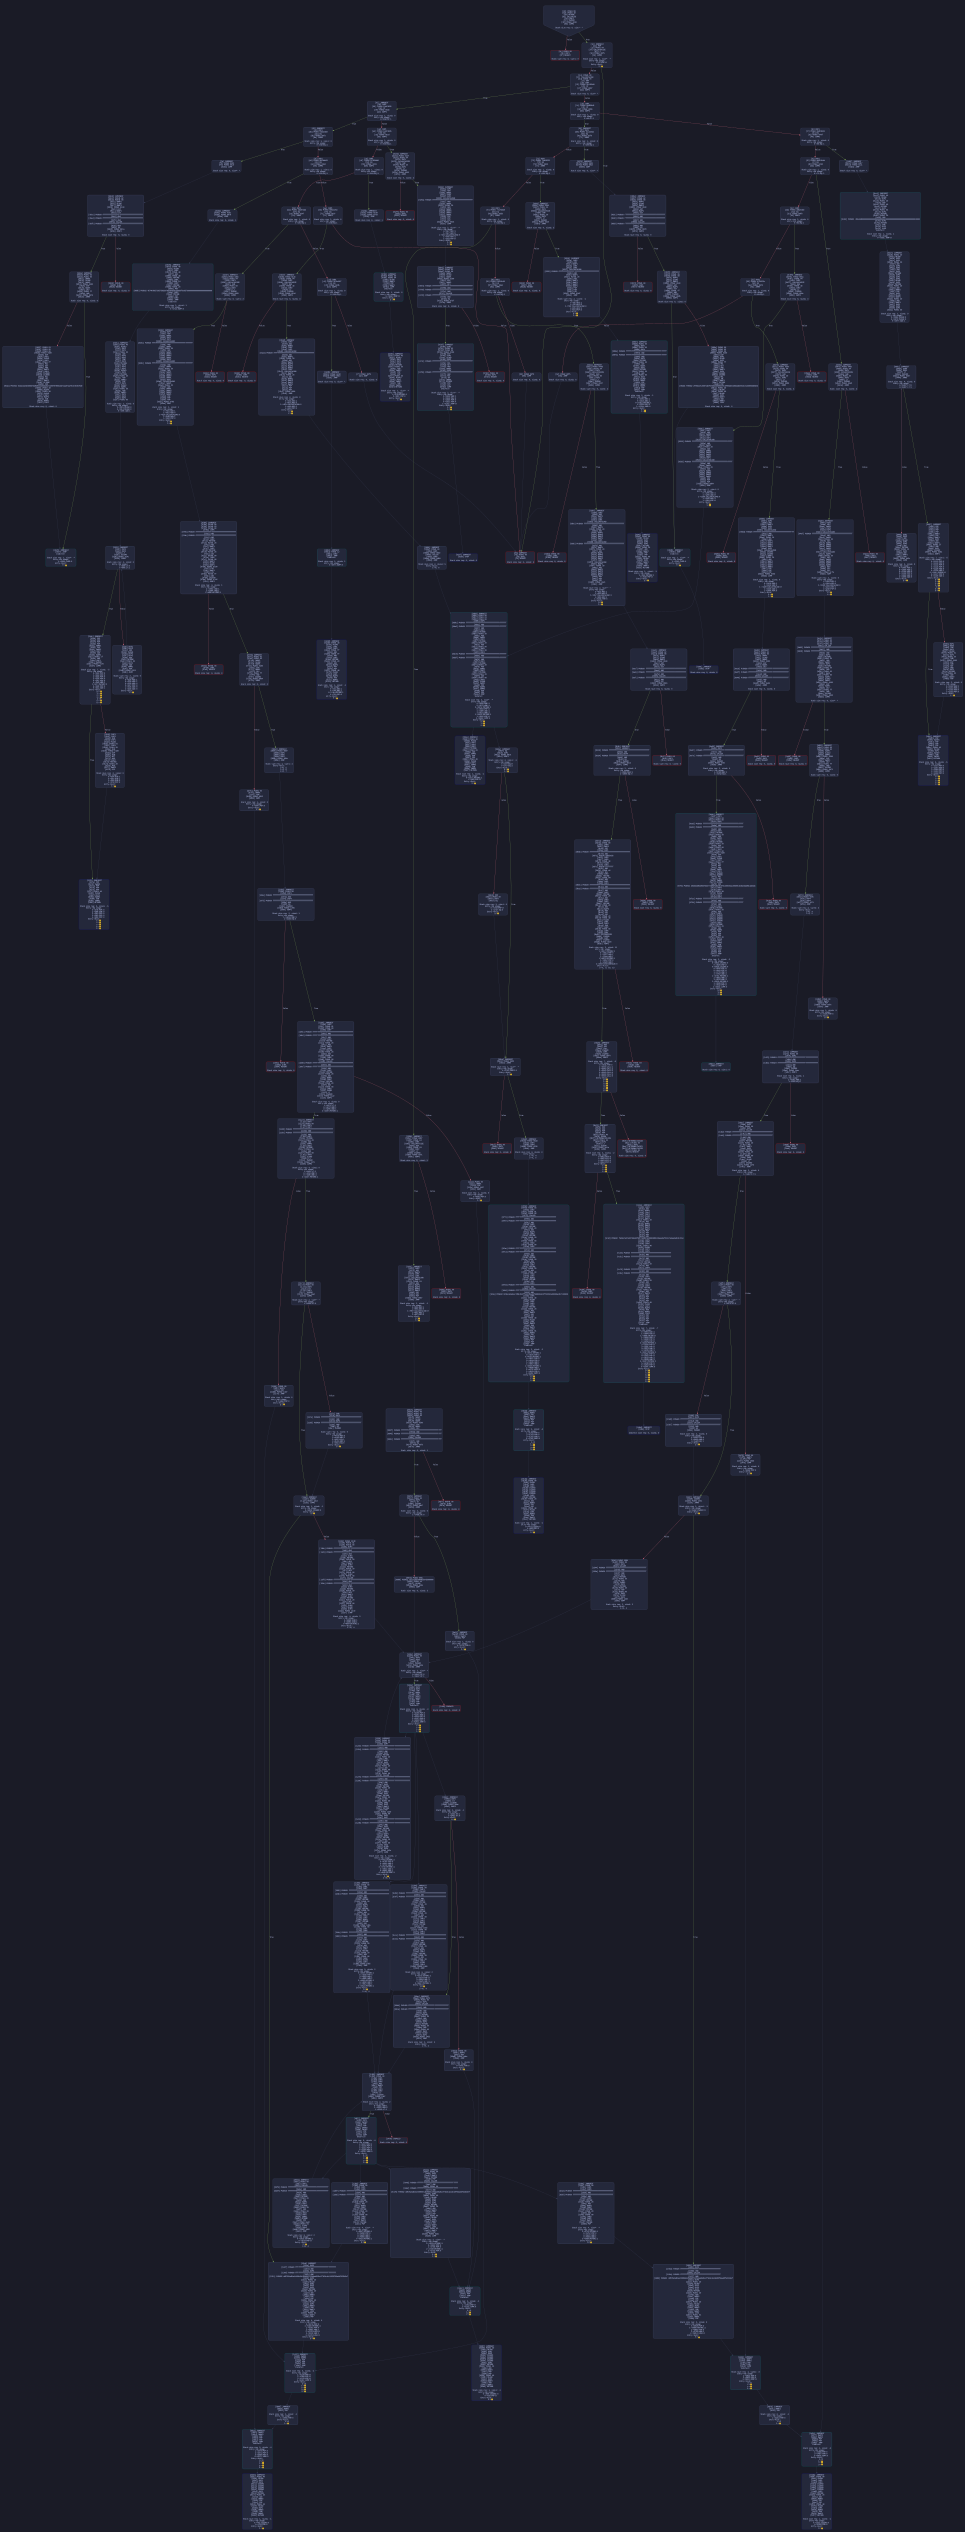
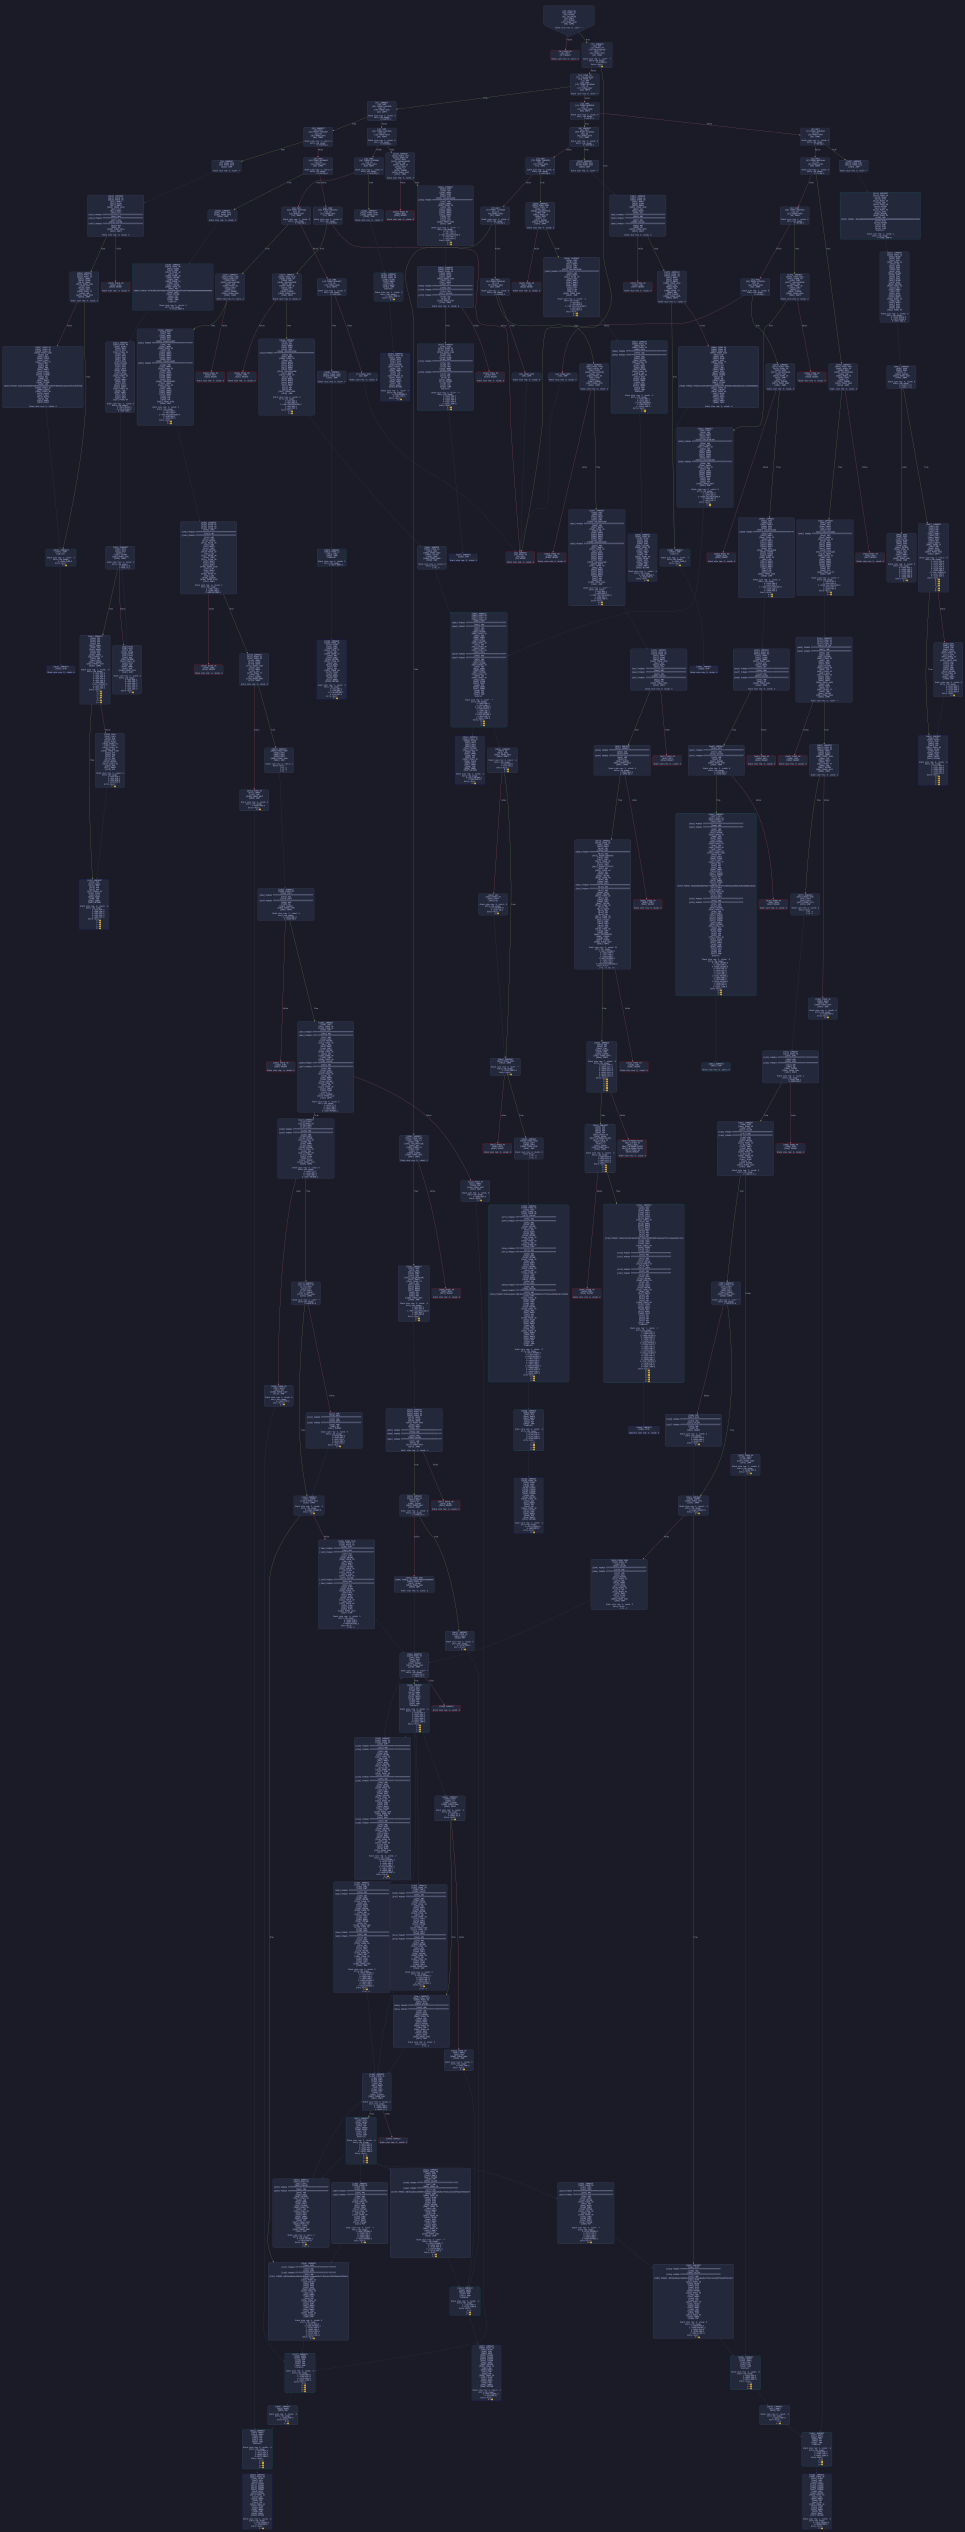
none -> (61, 670)
